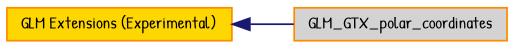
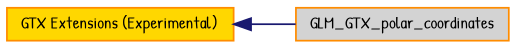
(119, 24) -> (120, 24)
